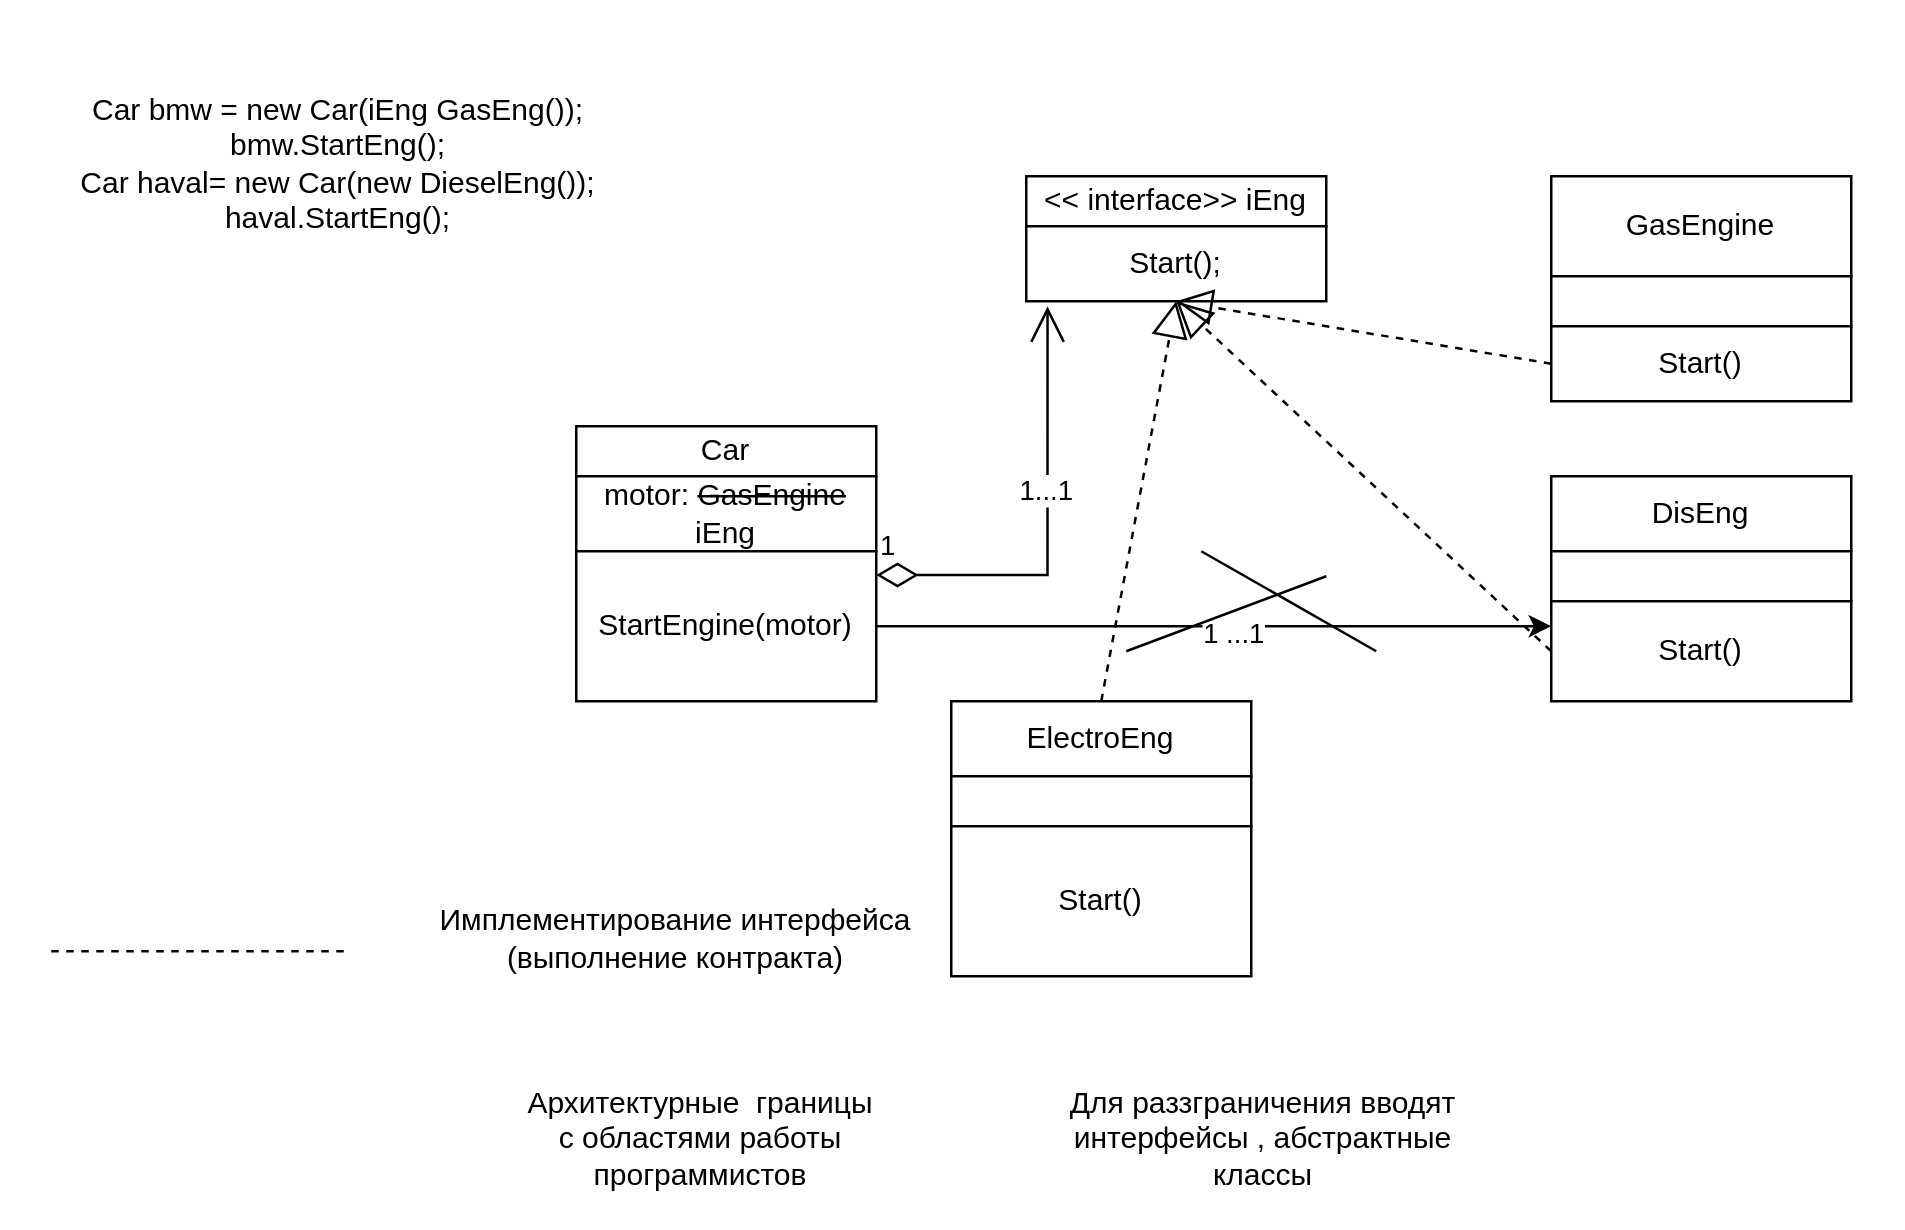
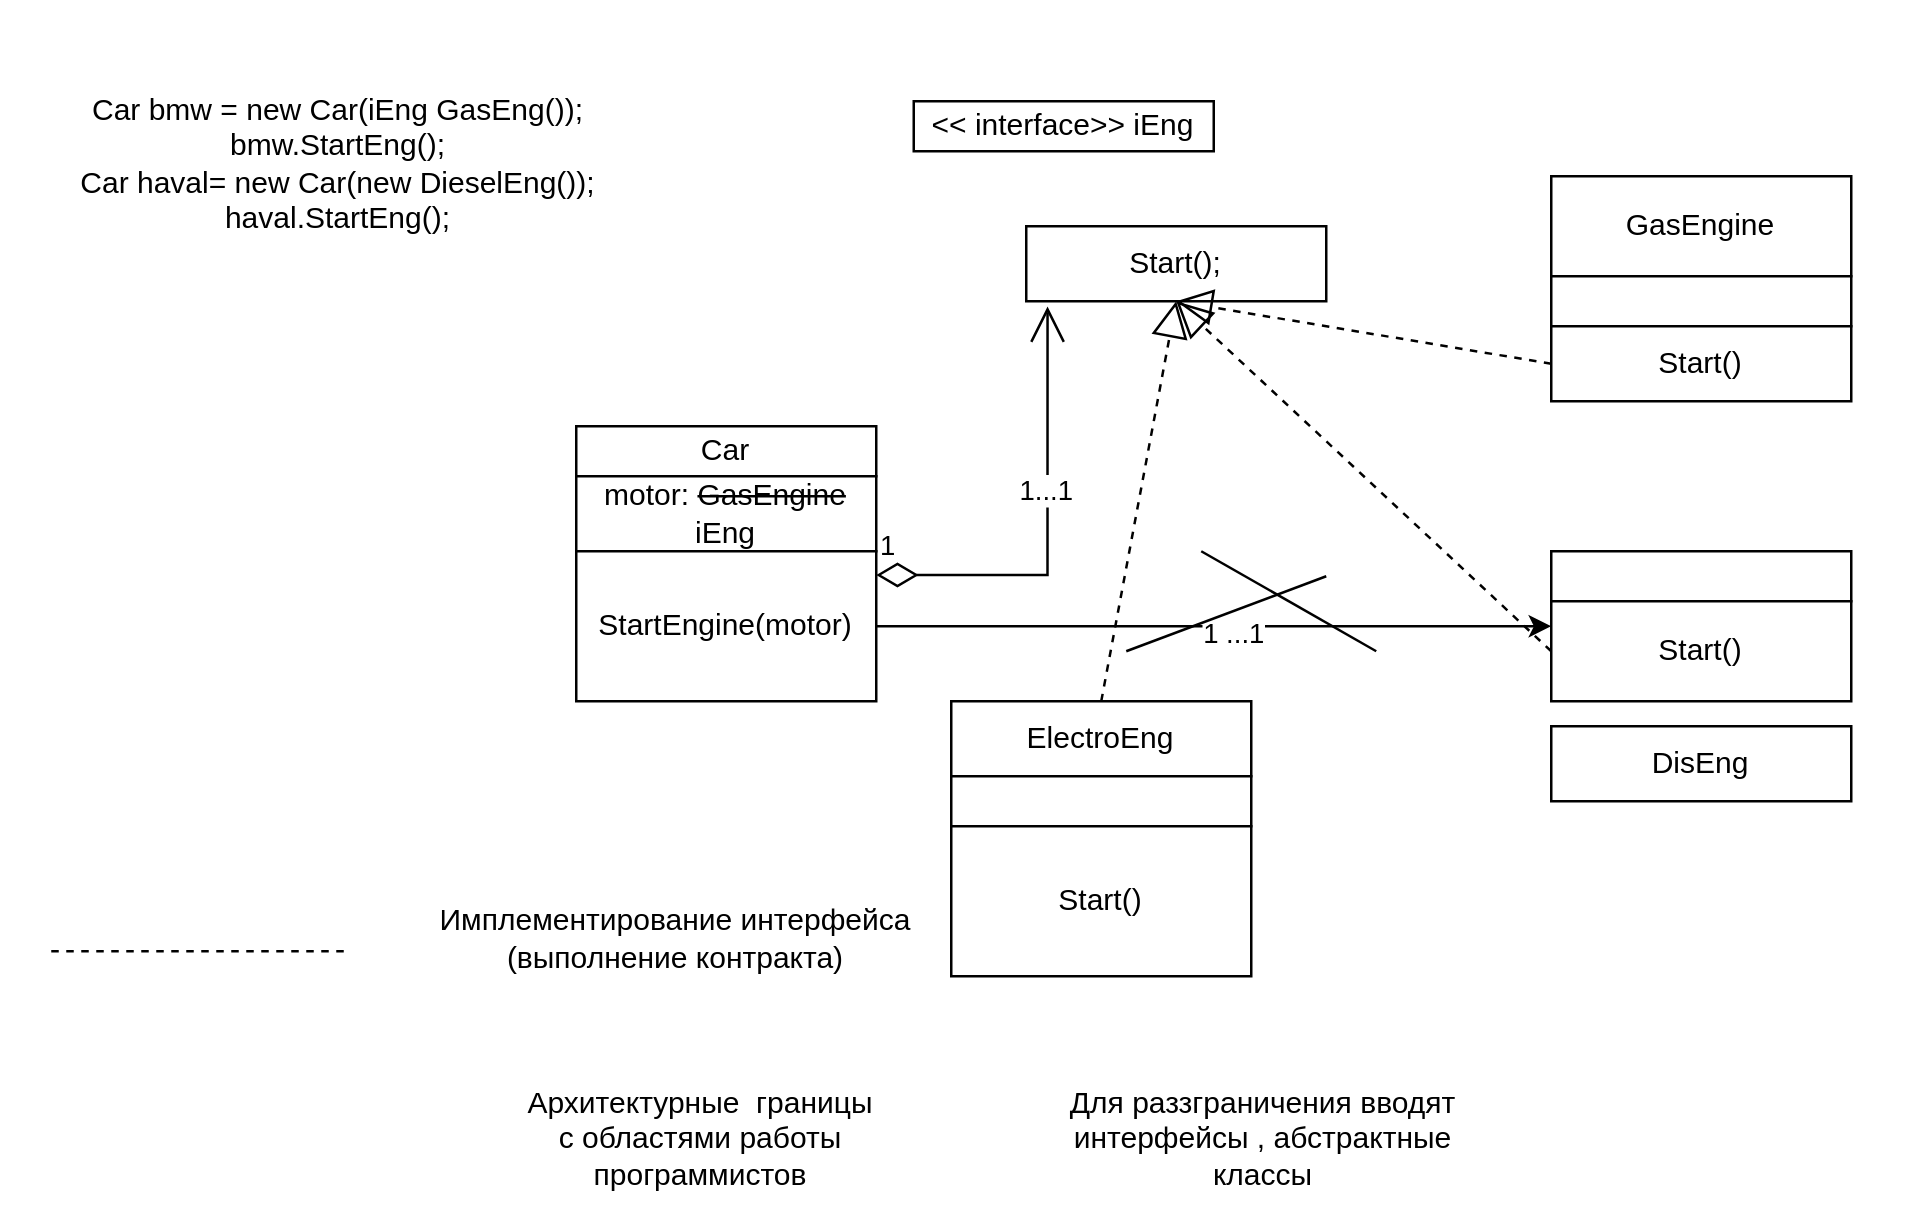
(1176, 201) -> (1064, 126)
(1701, 514) -> (1701, 764)
